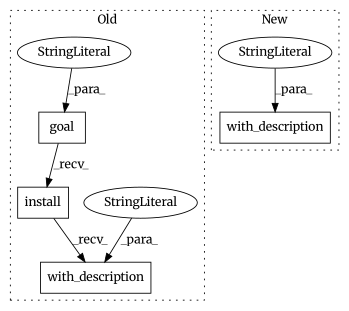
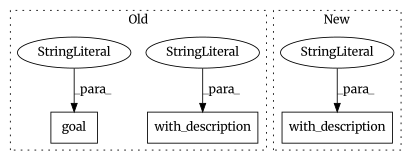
(43, 203) -> none
